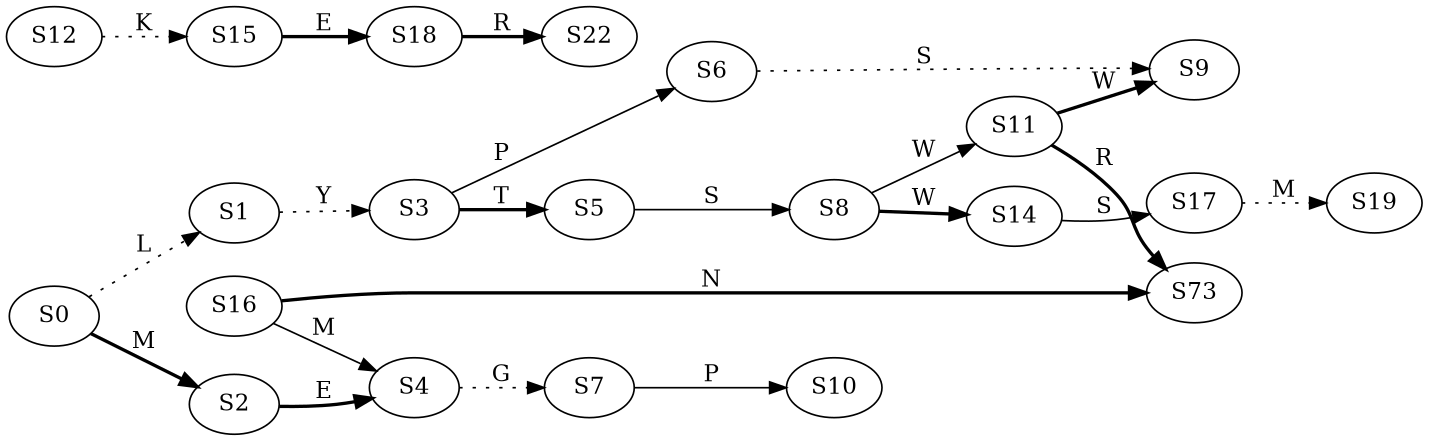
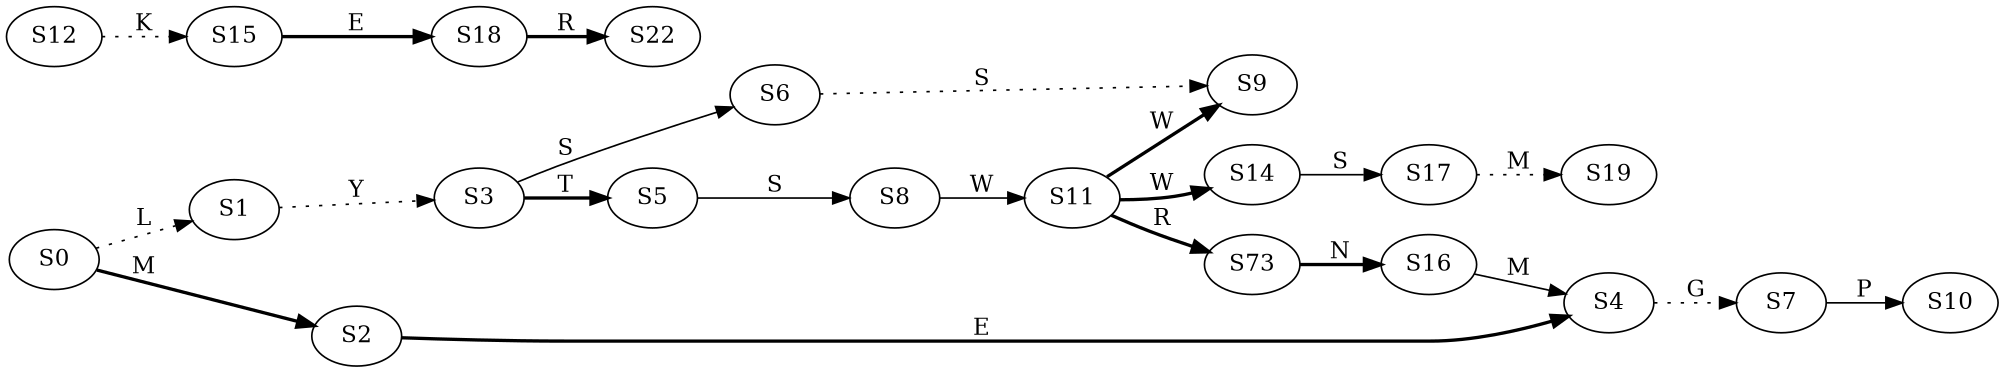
(502, 154) -> (566, 149)
(914, 213) -> (1156, 198)
(705, 293) -> (1332, 265)
